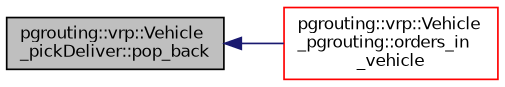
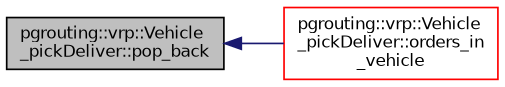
(391, 43) -> (391, 43)
